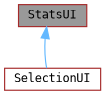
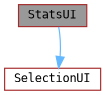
(45, 53) -> (60, 42)
